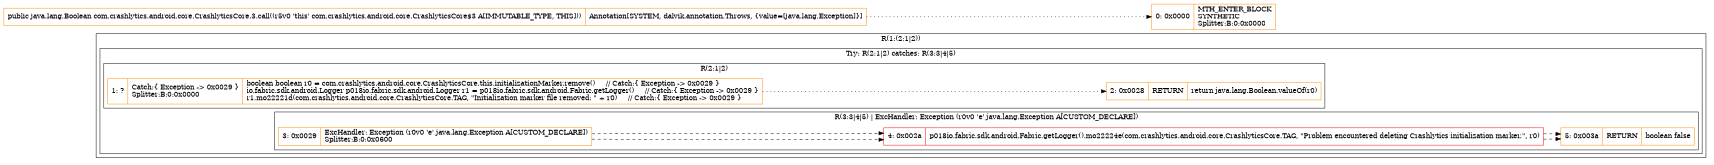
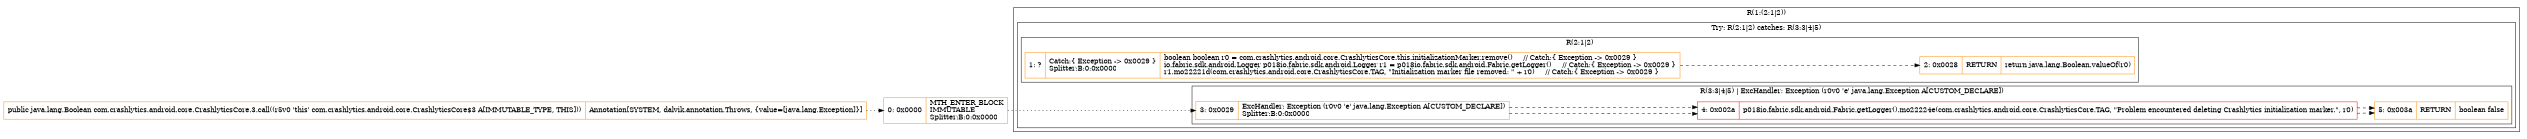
(1219, 17) -> (952, 110)
(932, 91) -> (1797, 65)
none -> (1099, 111)
(359, 140) -> (1276, 114)
